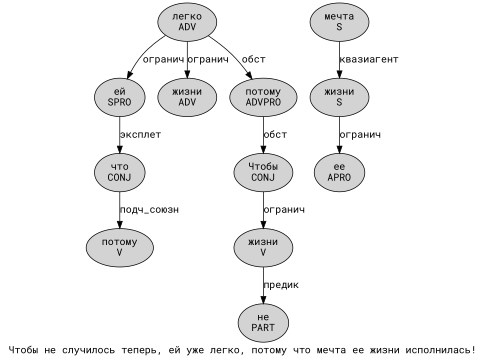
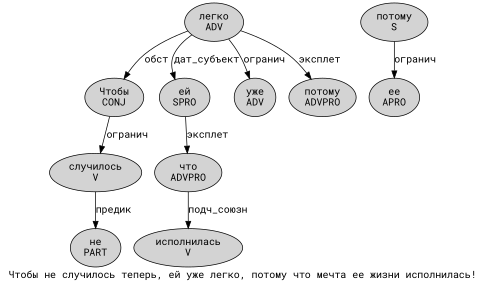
(340, 22) -> none
(164, 60) -> (207, 60)
(254, 60) -> (320, 60)
(187, 97) -> (255, 97)
(340, 97) -> (394, 22)
(263, 131) -> (154, 47)
(120, 173) -> (188, 173)
(120, 248) -> (188, 248)
(263, 248) -> (96, 173)
